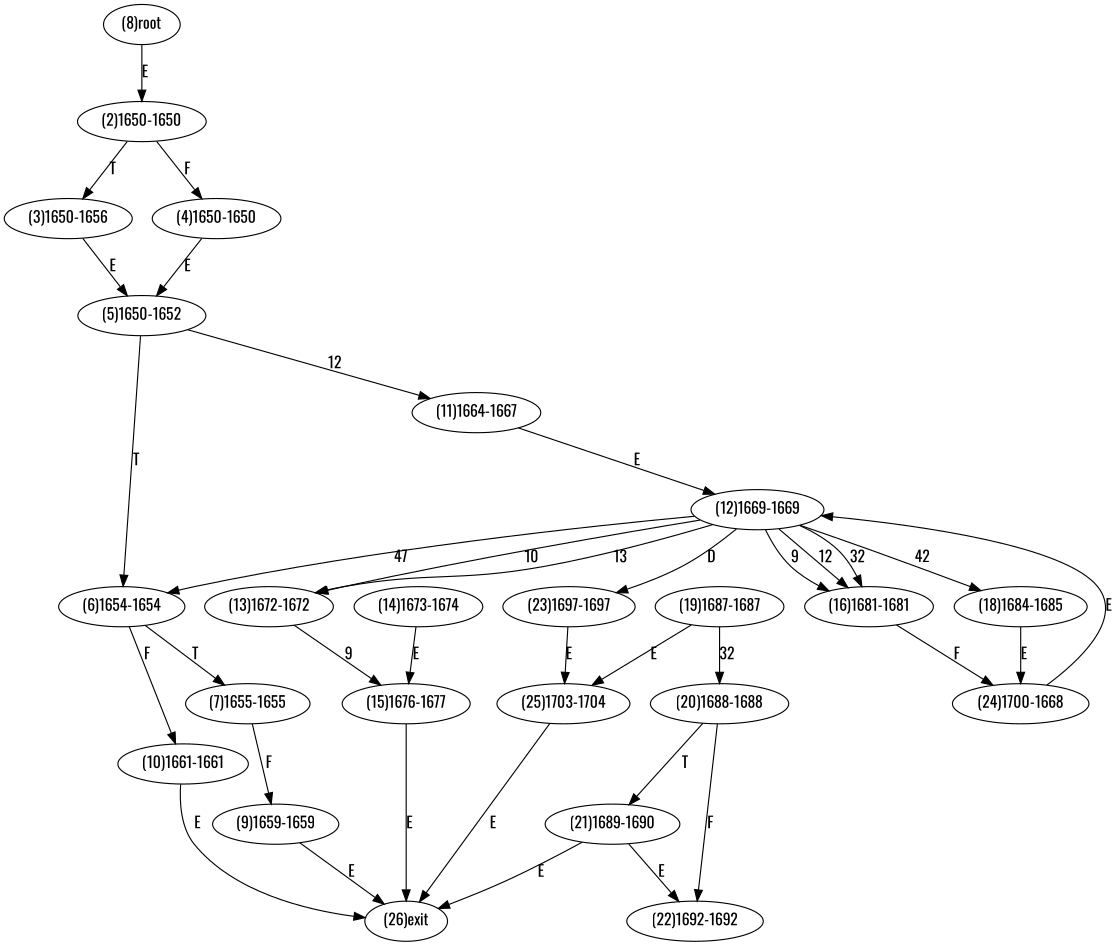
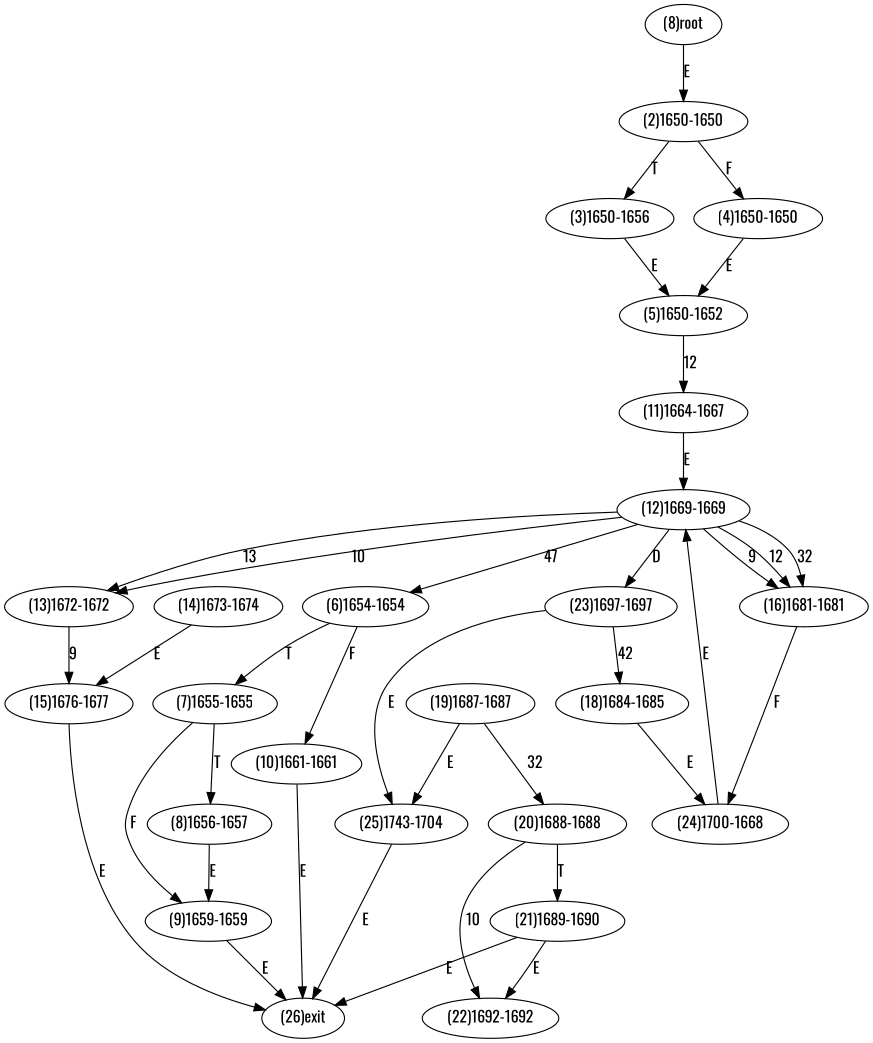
(132, 456) -> none
(885, 555) -> (616, 650)
(563, 704) -> (401, 824)
none -> (209, 824)
(711, 824) -> (473, 921)
